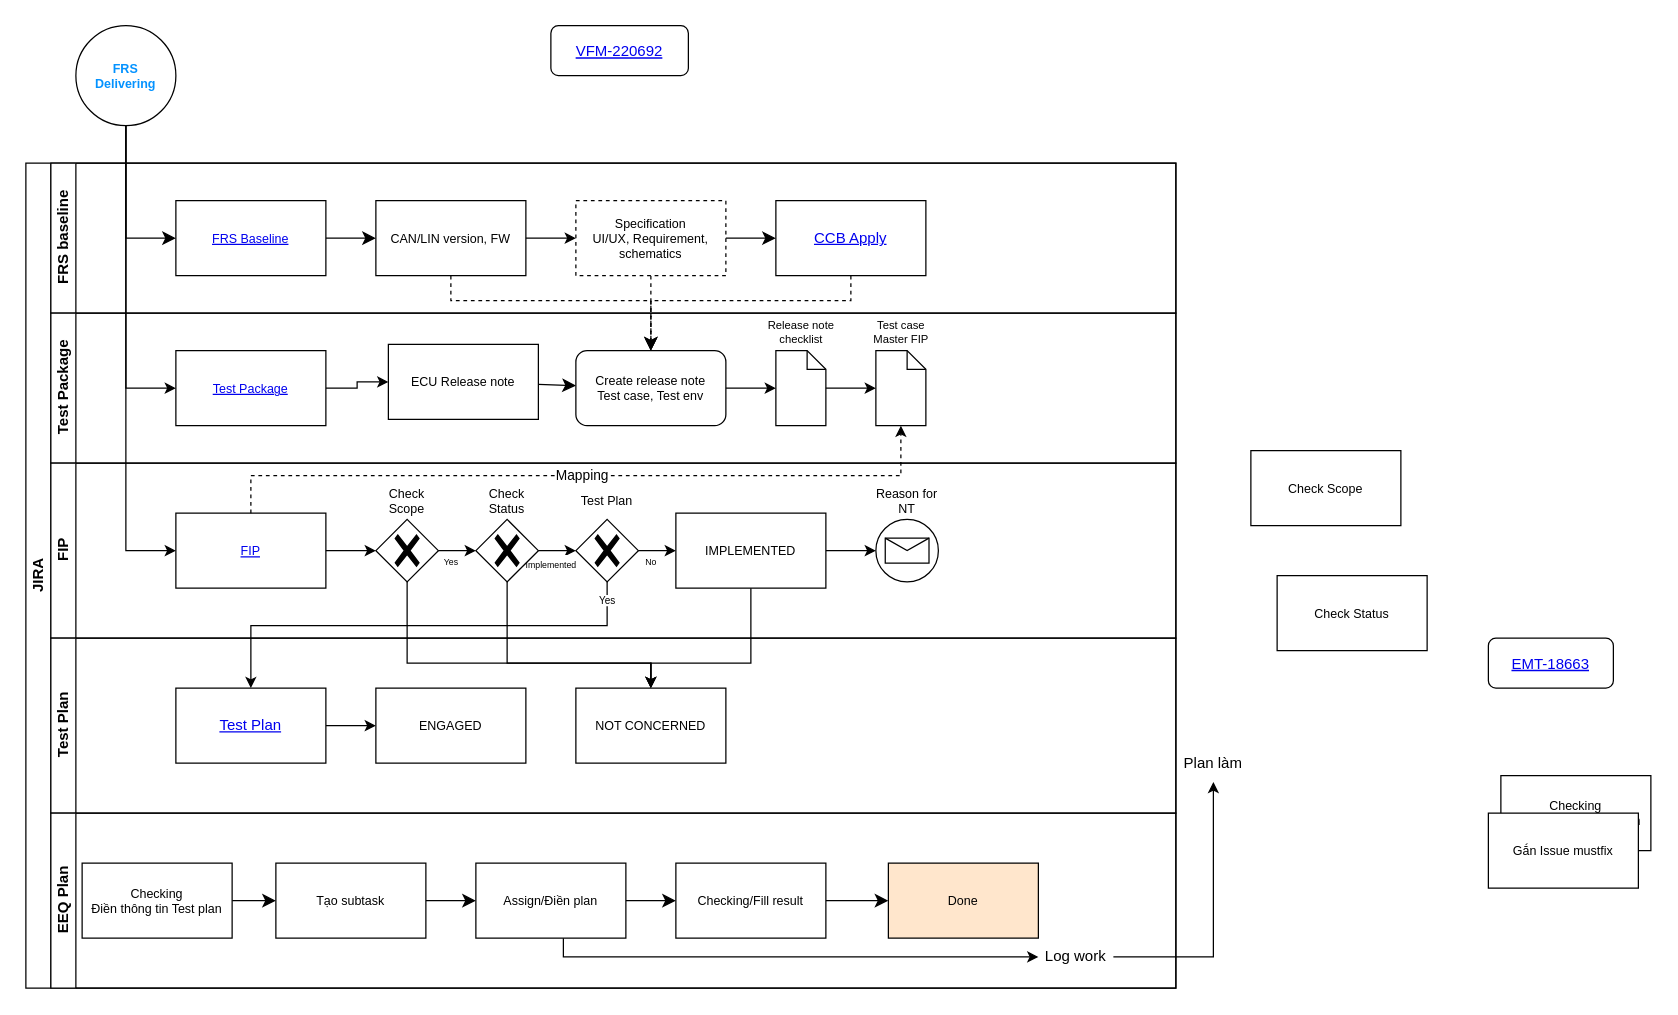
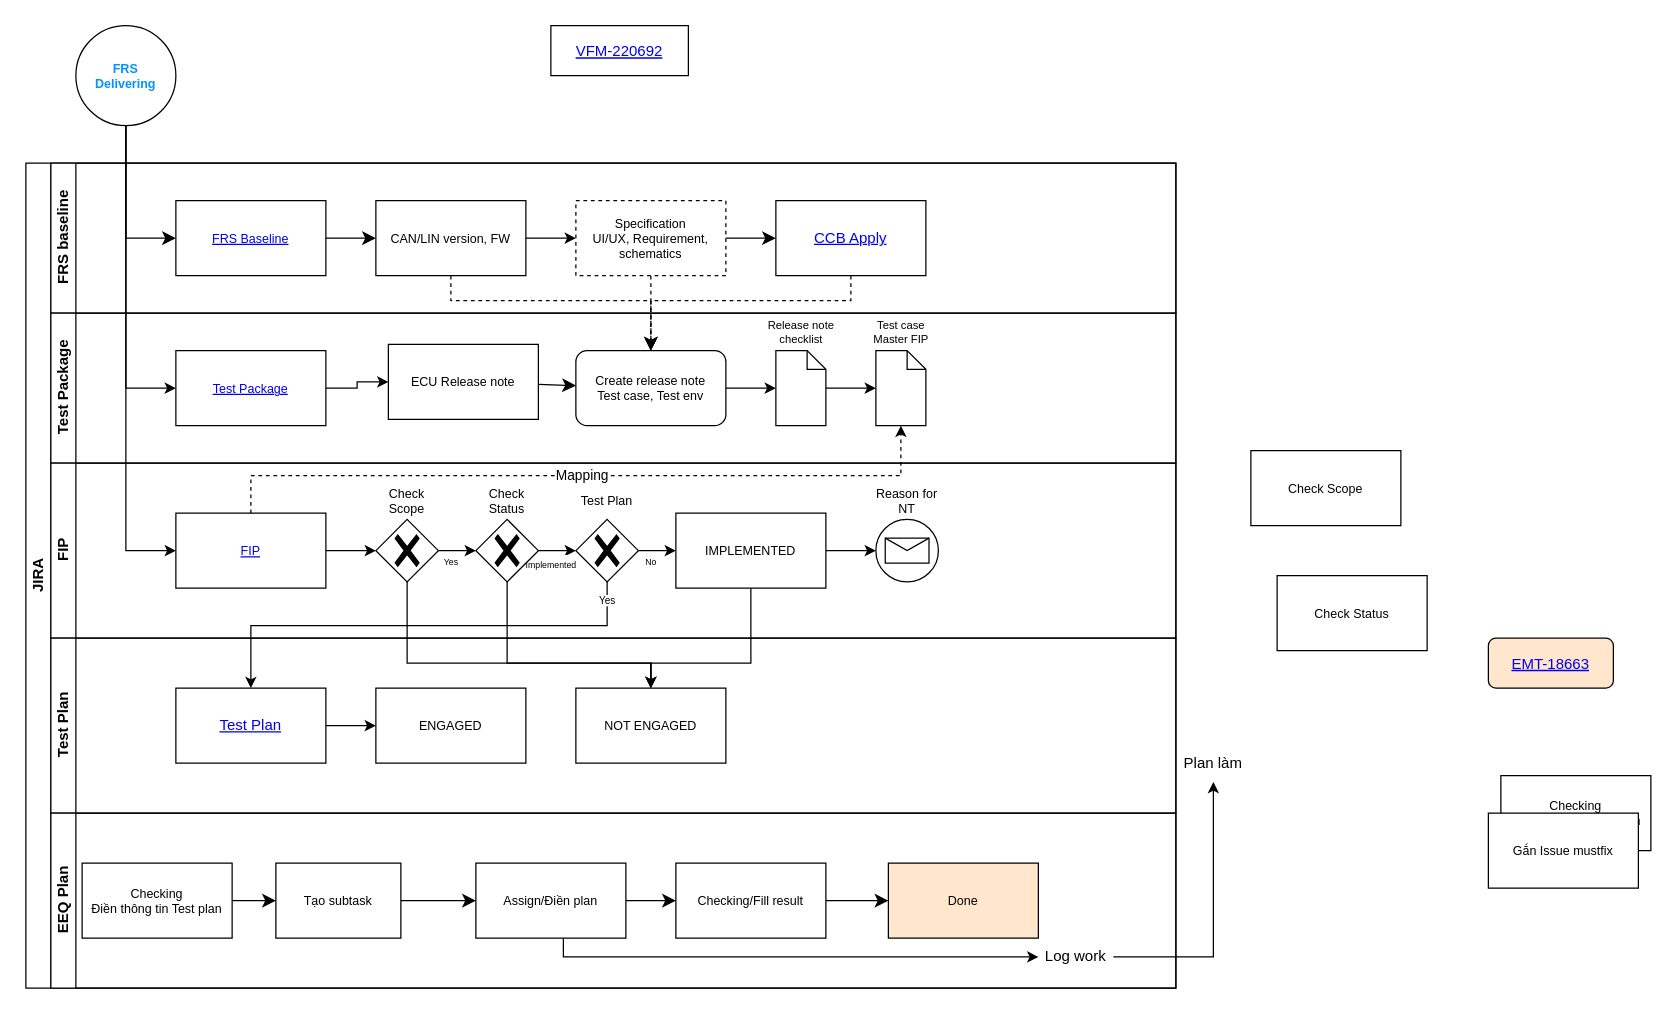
(619, 51) -> (619, 51)
(1551, 663) -> (1551, 663)
(651, 726) -> (651, 726)
(351, 901) -> (338, 901)
